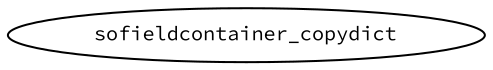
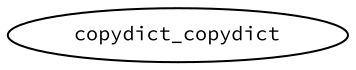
(246, 35) -> (178, 35)
